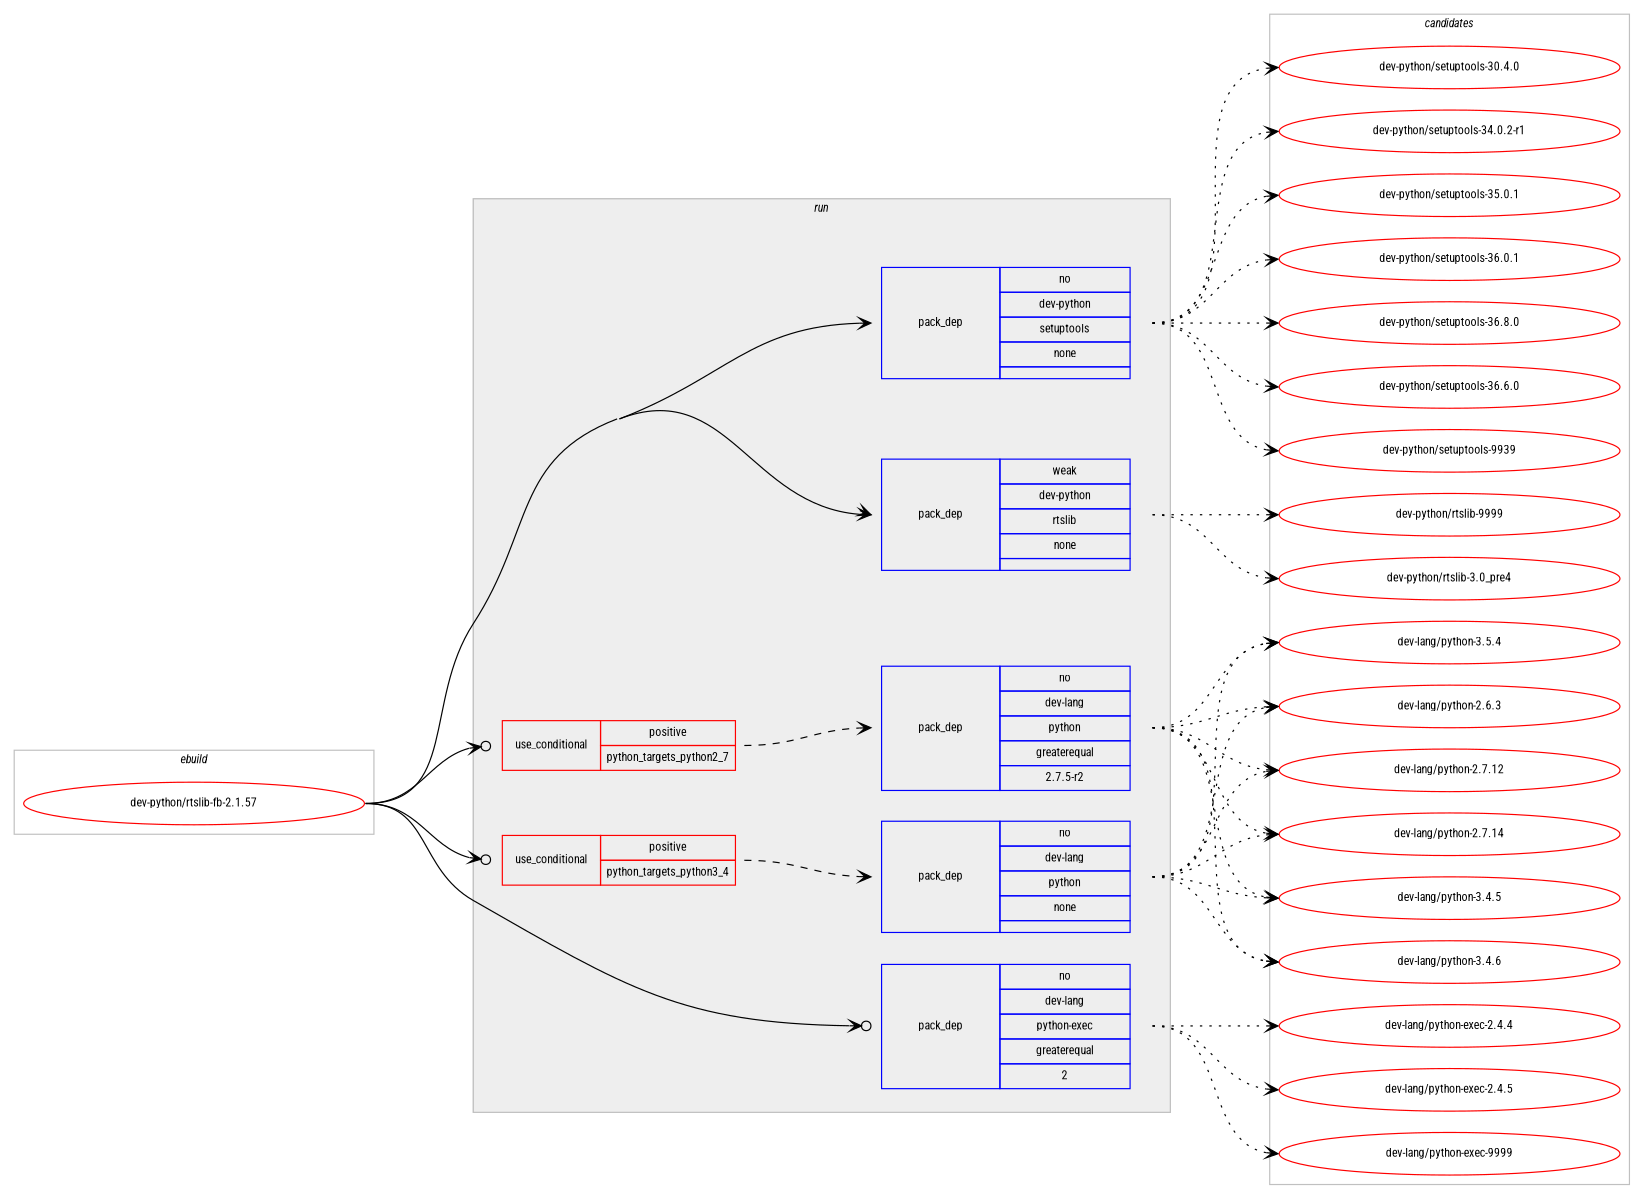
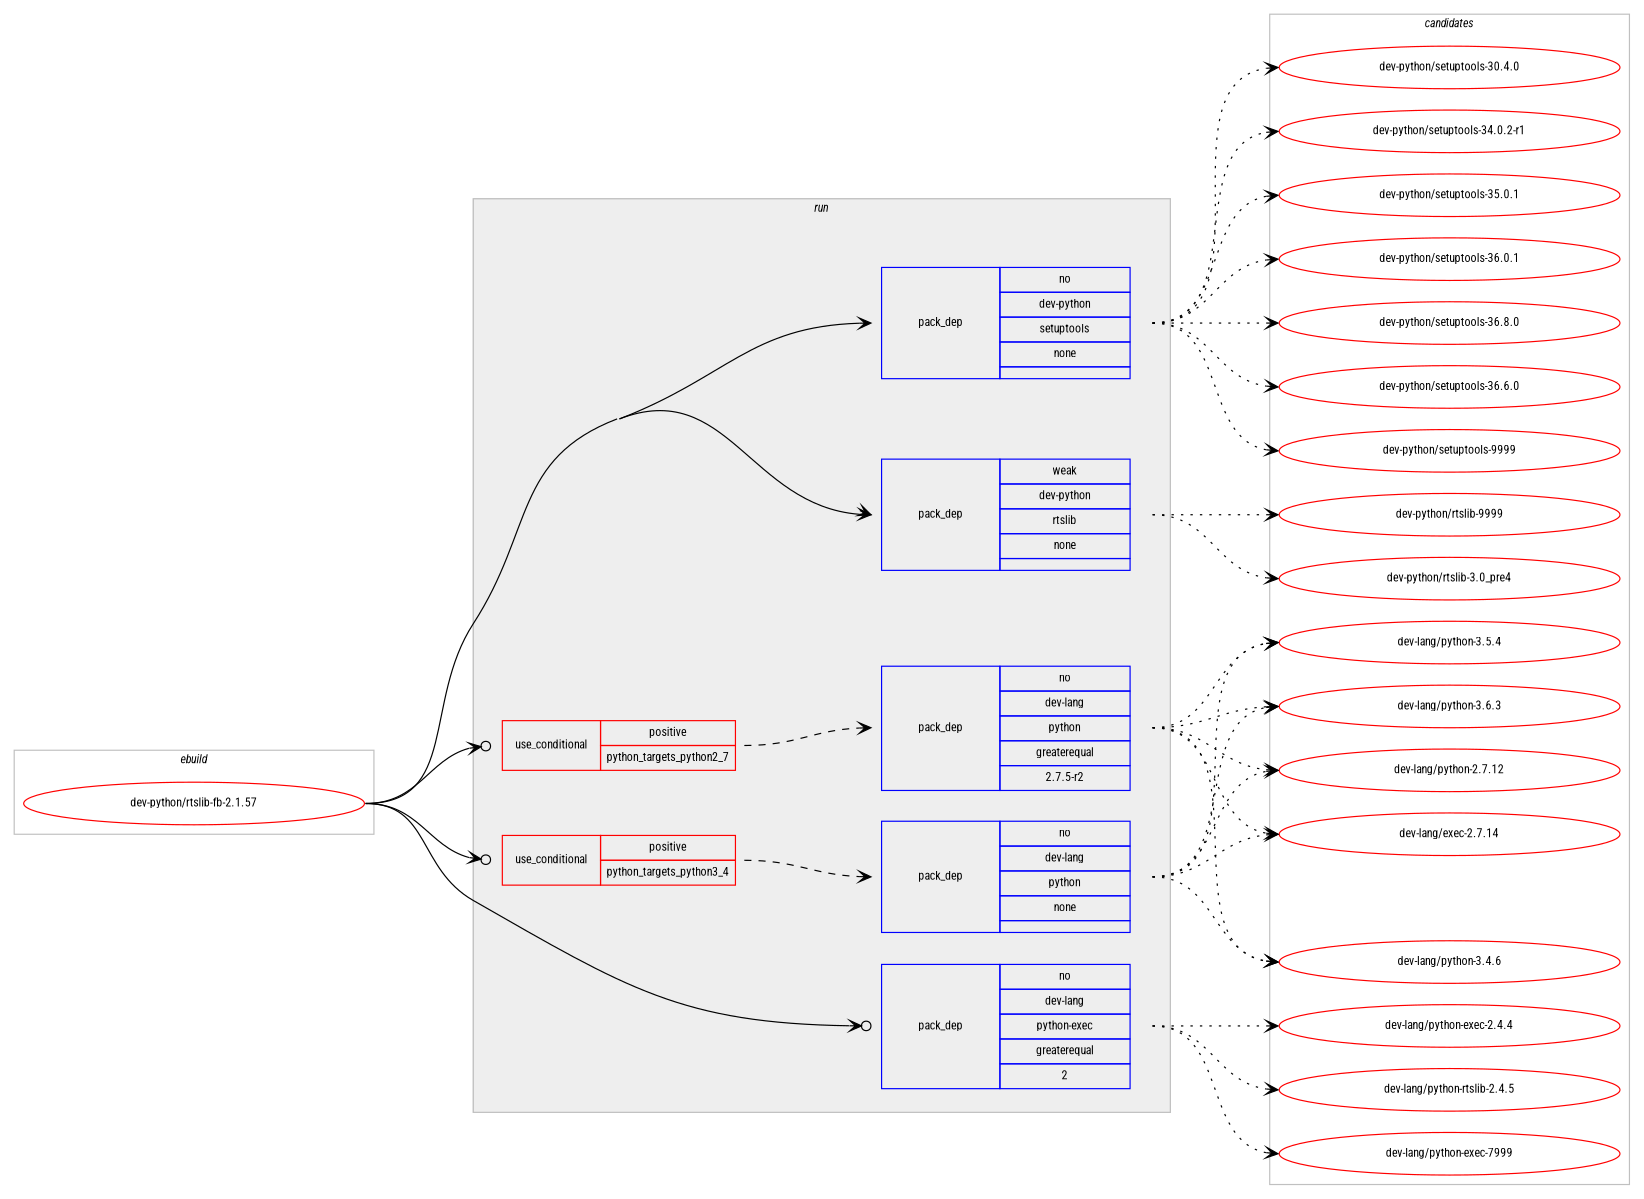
(1450, 451) -> (1450, 451)
(1450, 706) -> (1450, 706)
(1450, 834) -> (1450, 834)
(1450, 898) -> none
(1450, 1090) -> (1450, 1090)
(1450, 1154) -> (1450, 1154)
